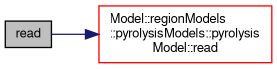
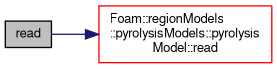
(185, 34) -> (185, 34)
